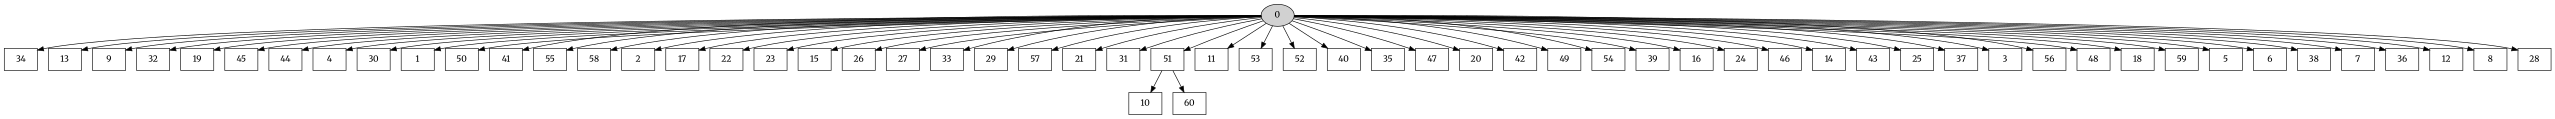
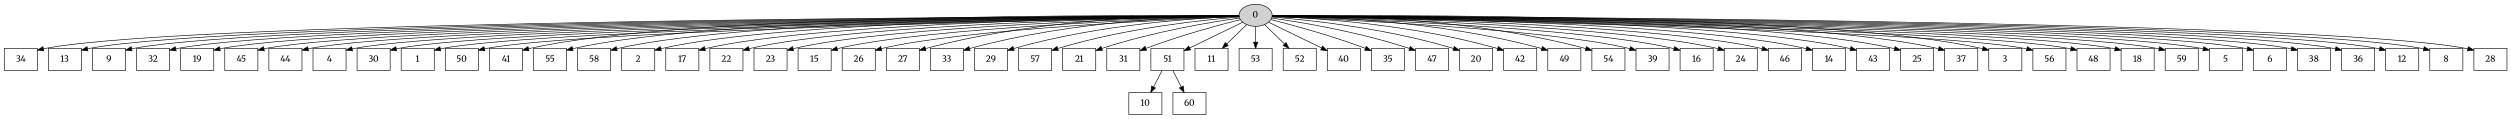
(2358, 59) -> none
